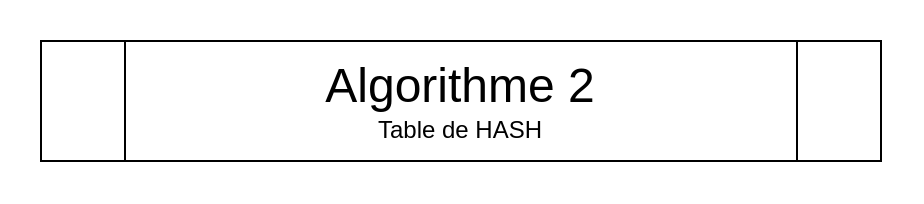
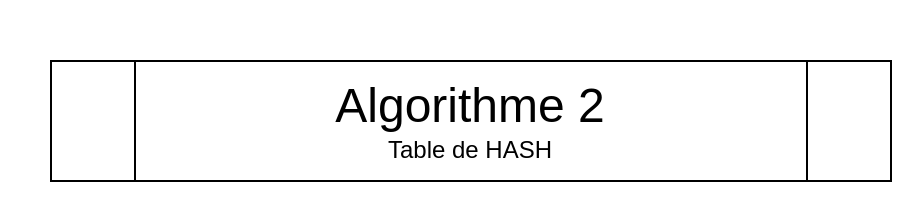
(461, 101) -> (471, 121)
